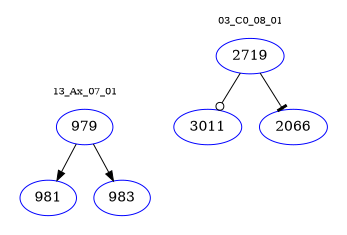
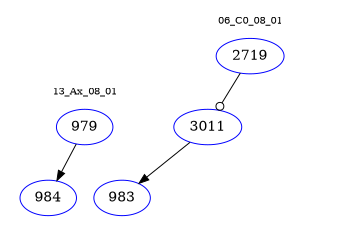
(251, 21) -> (251, 21)
(85, 92) -> (85, 92)
(293, 127) -> none
(101, 158) -> (168, 160)
(48, 198) -> (48, 198)
